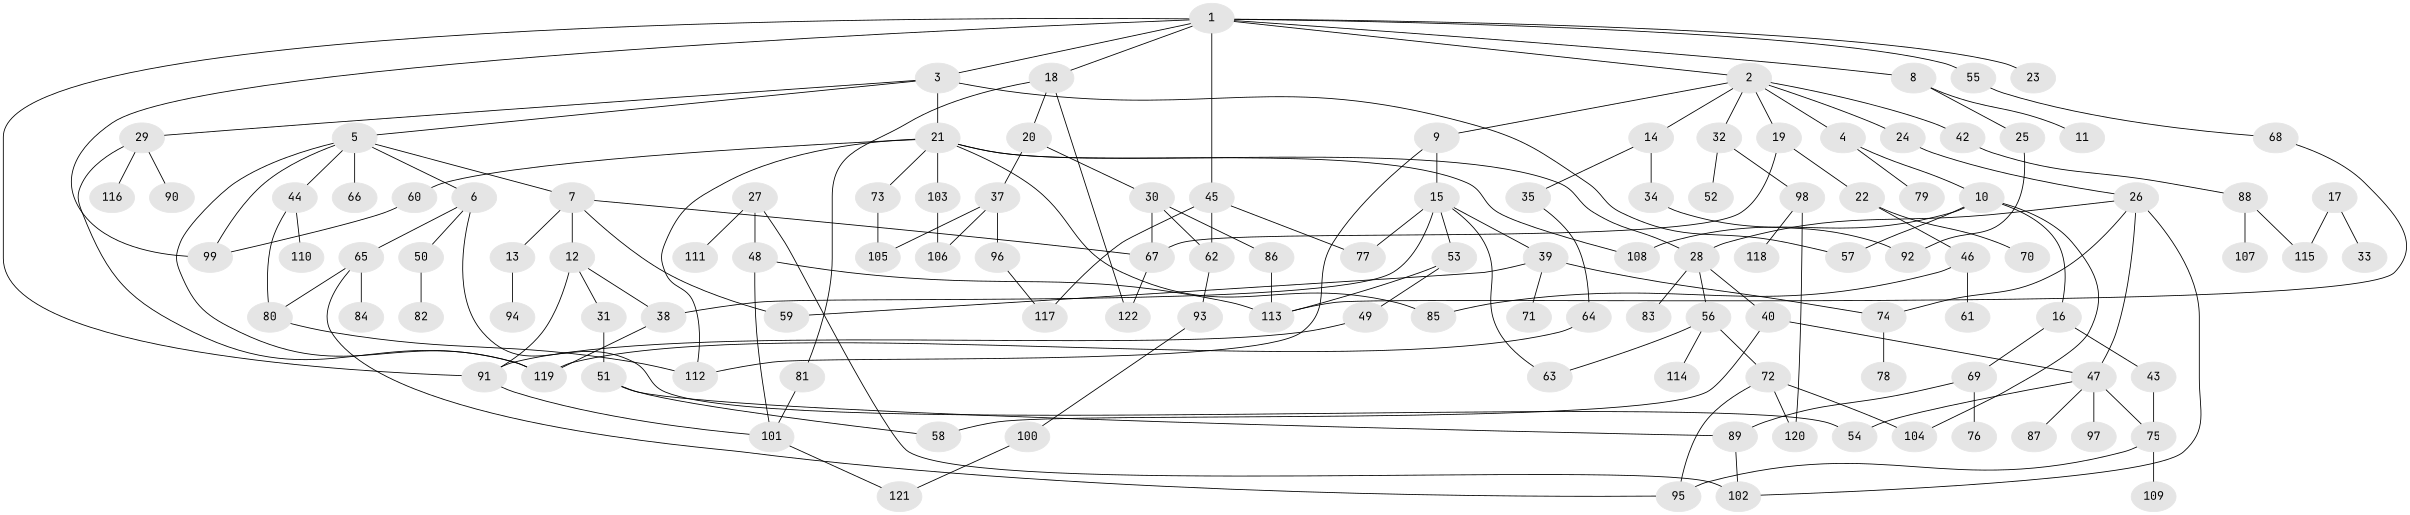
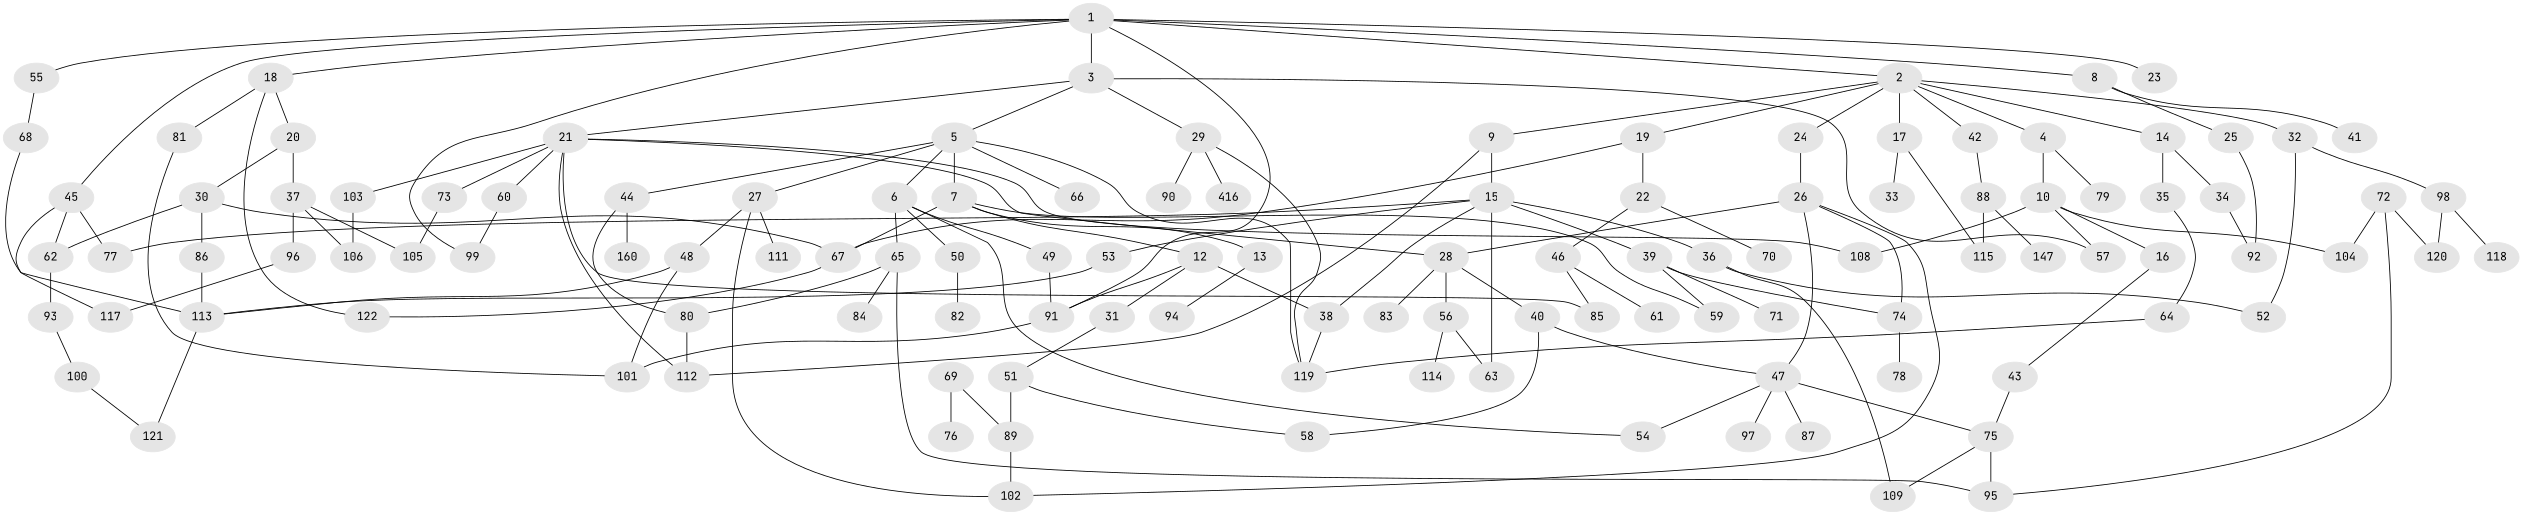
none -> (1899, 108)
(2082, 138) -> (2355, 138)
(266, 182) -> (855, 168)
(112, 198) -> (1228, 198)
(301, 257) -> (627, 257)
none -> (1709, 257)
(2245, 257) -> (2043, 257)
(1410, 287) -> (971, 228)
(1738, 347) -> none
(2017, 347) -> none
(838, 468) -> (177, 377)
